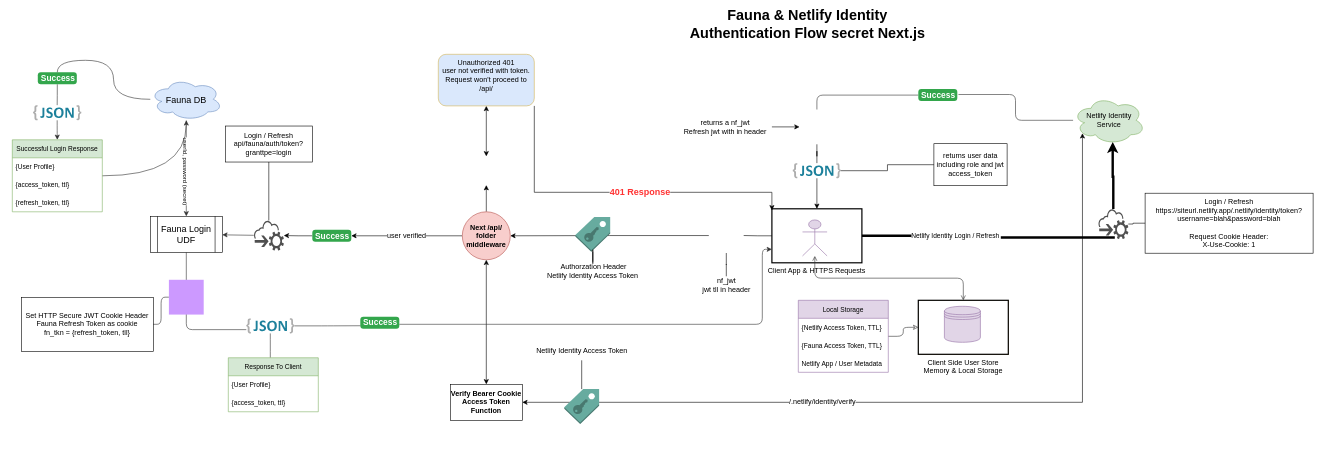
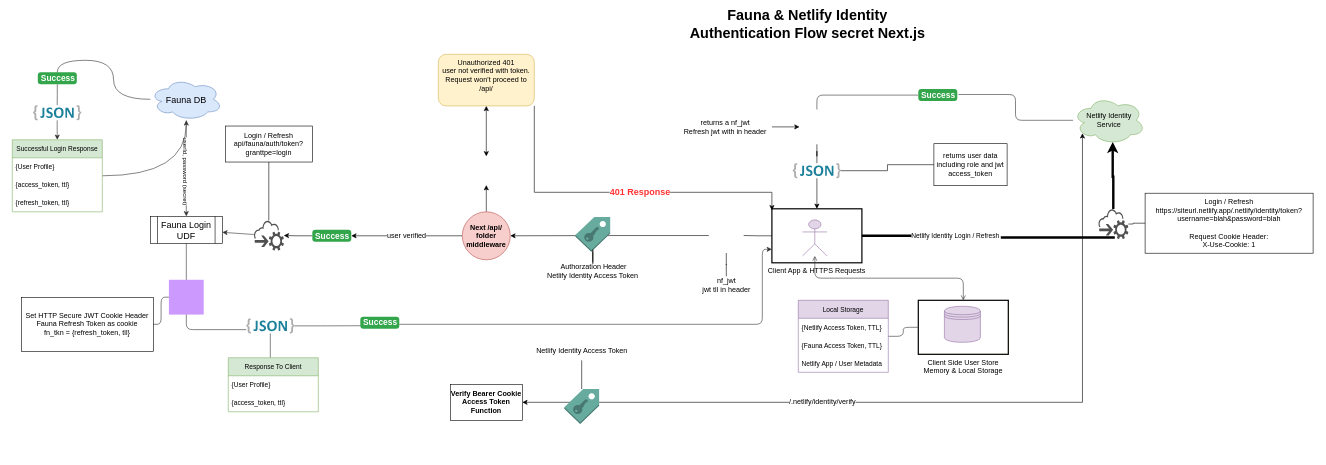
(486, 80) -> (486, 80)
(186, 234) -> (186, 230)
(912, 327) -> (914, 327)
(486, 378) -> none
